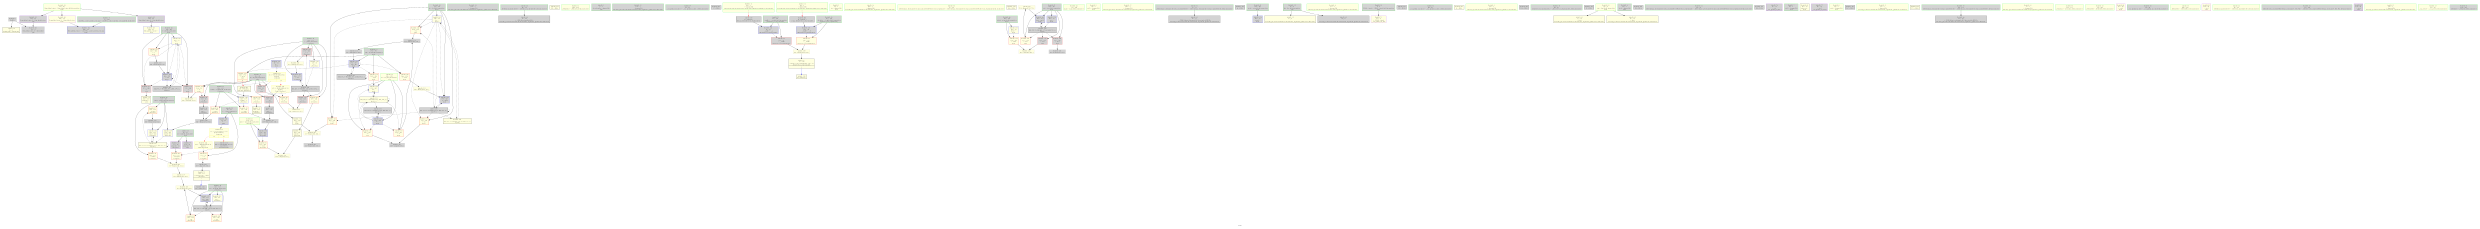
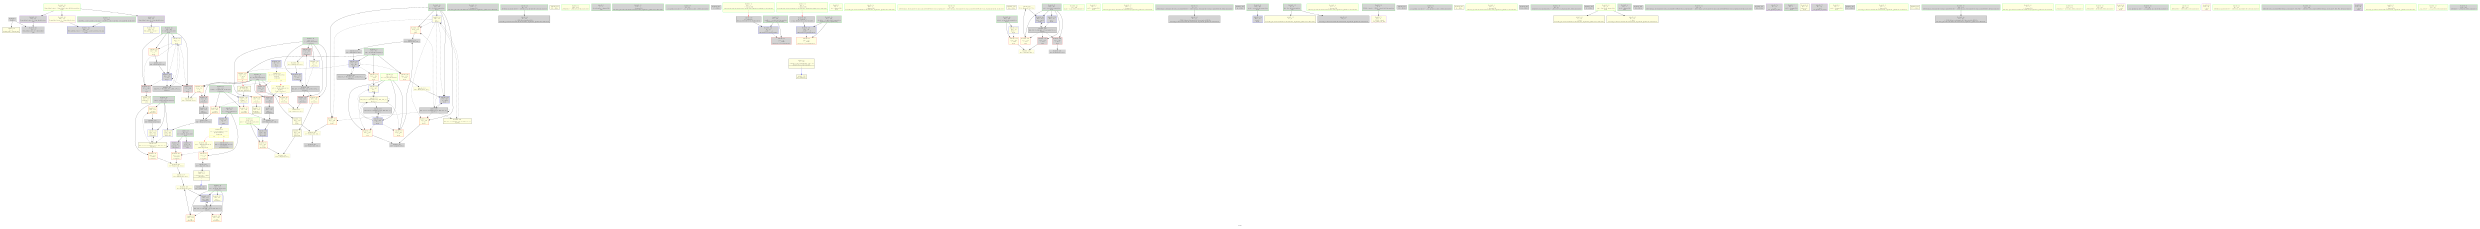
(802, 52) -> none
